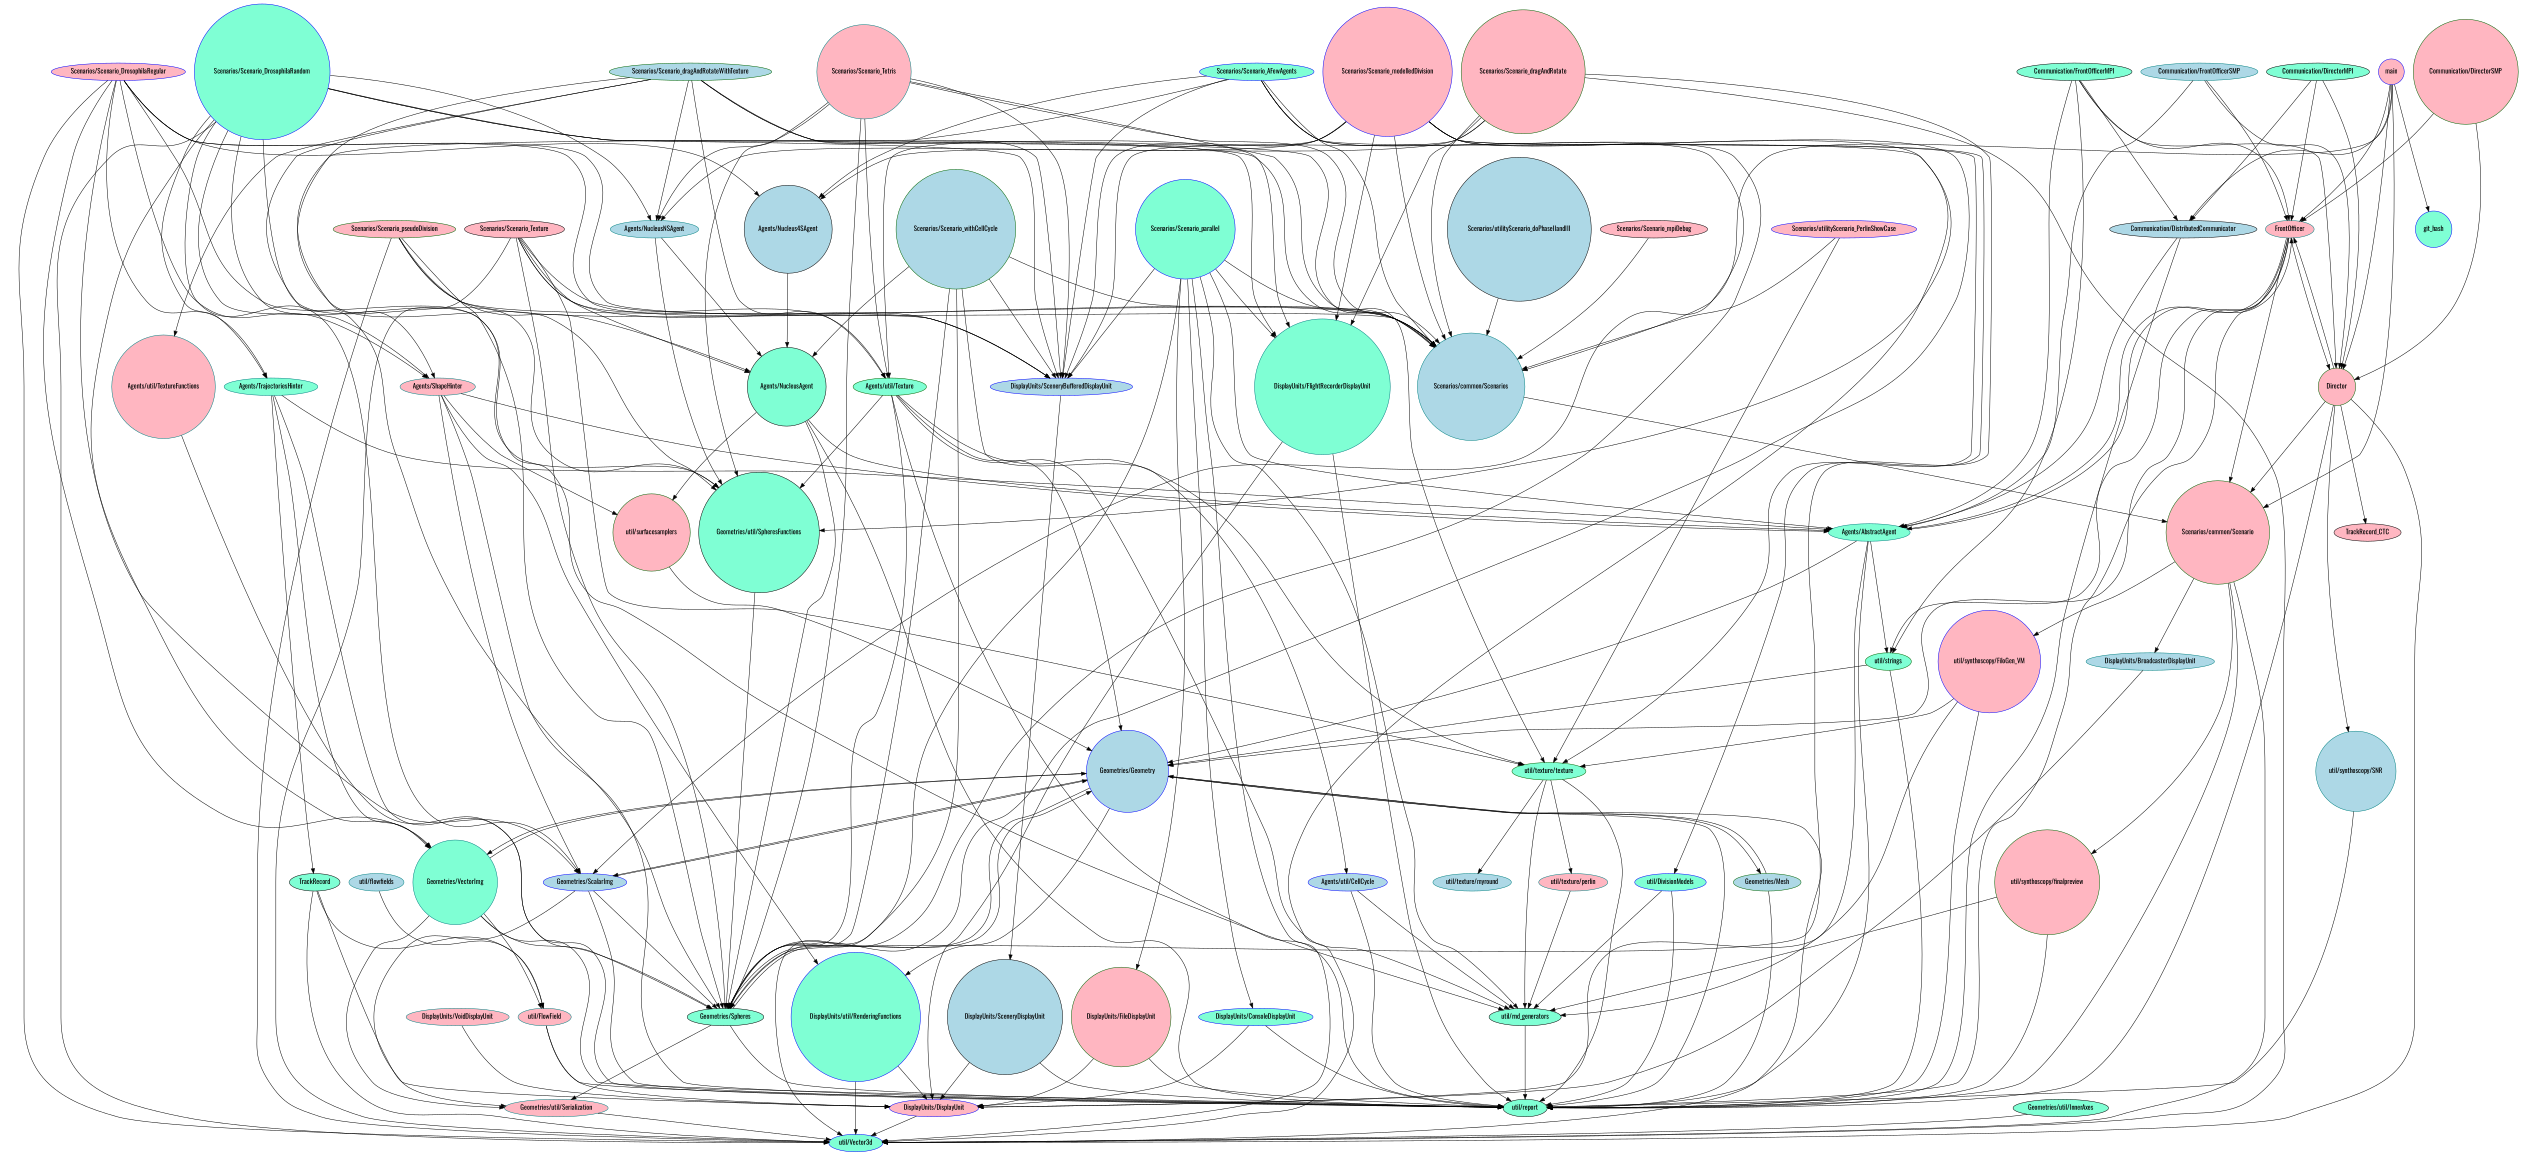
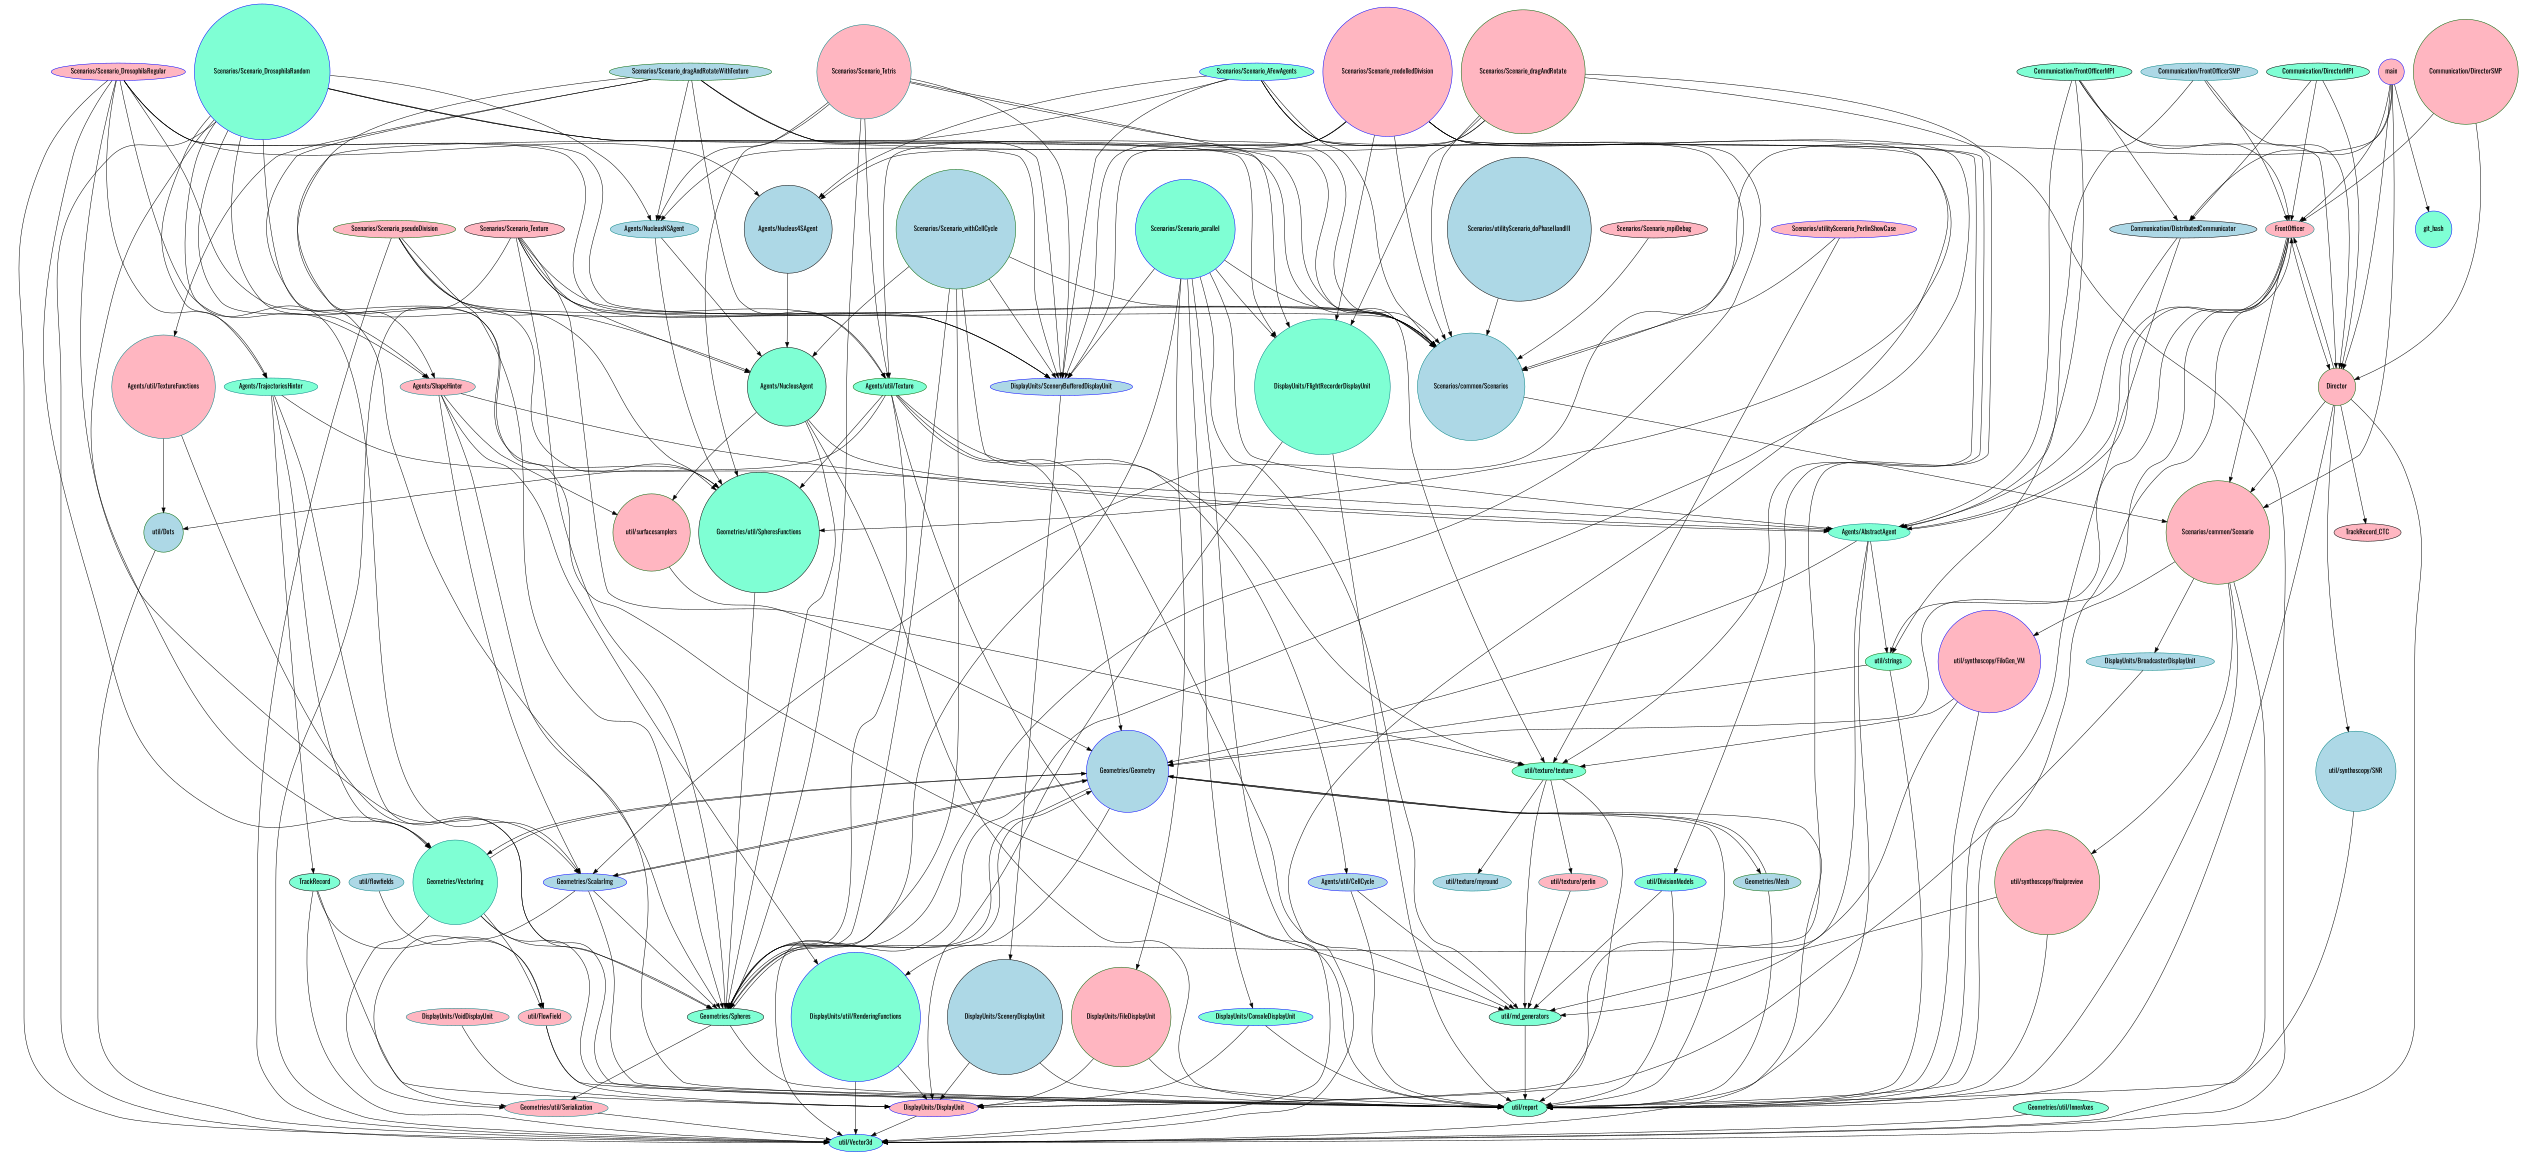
none -> (164, 532)
